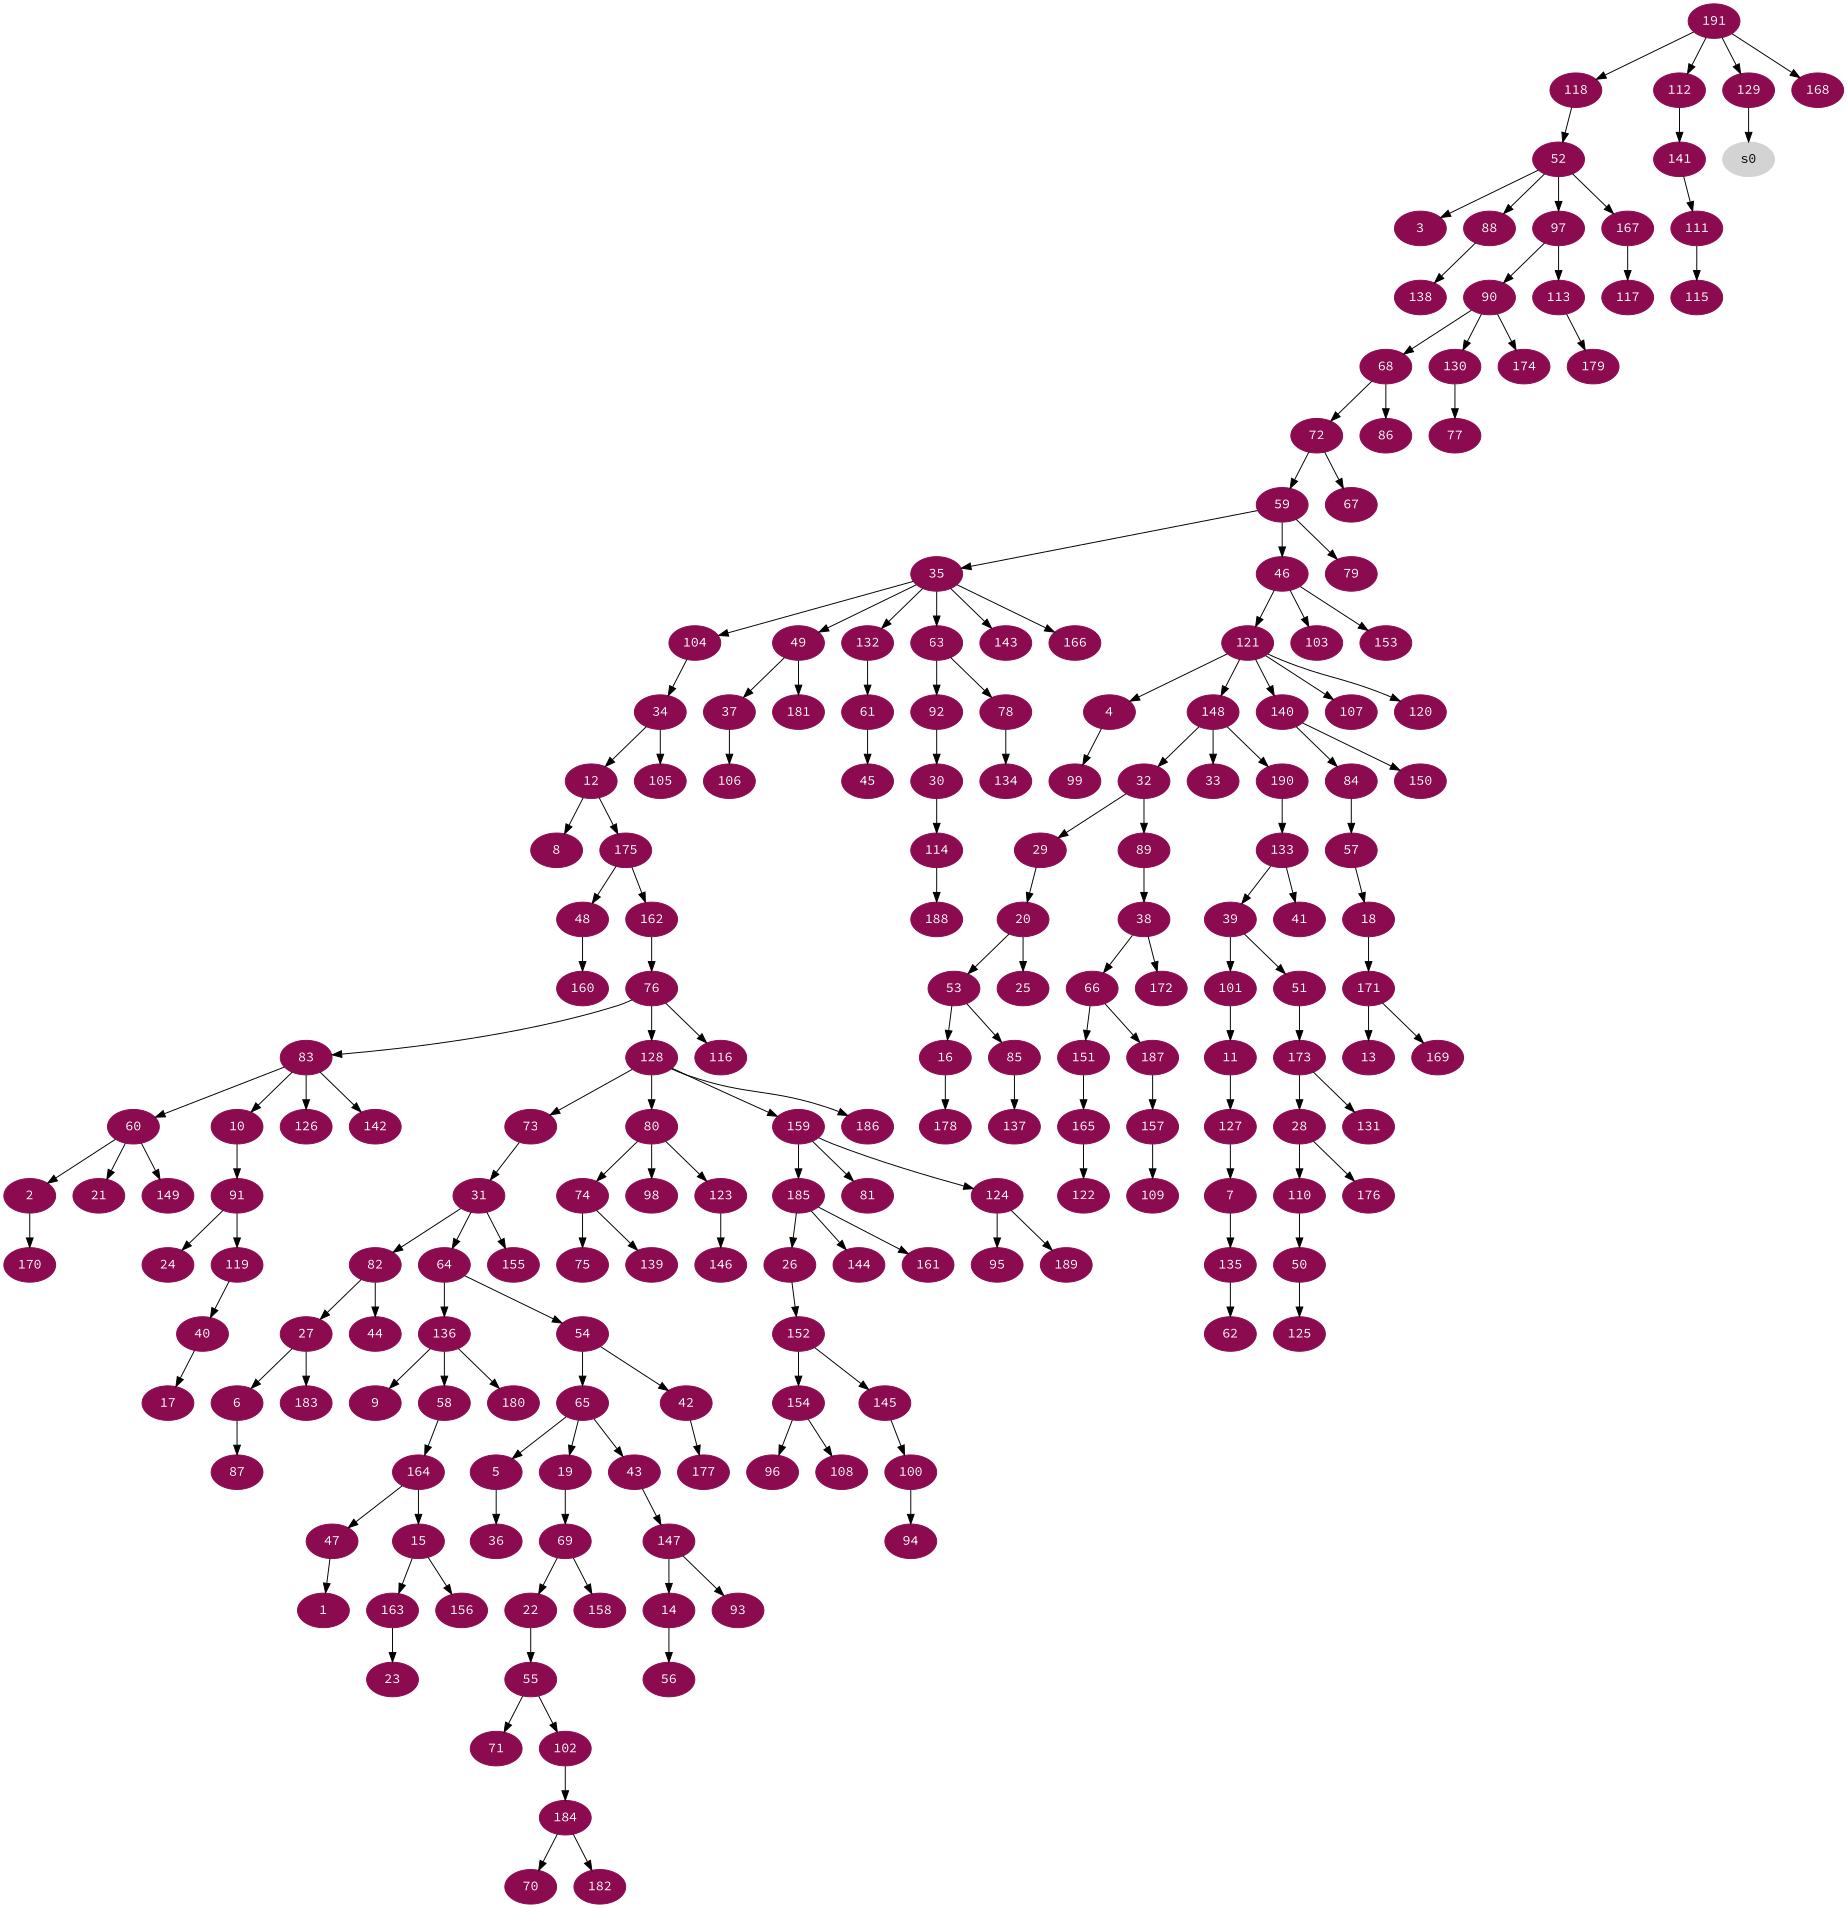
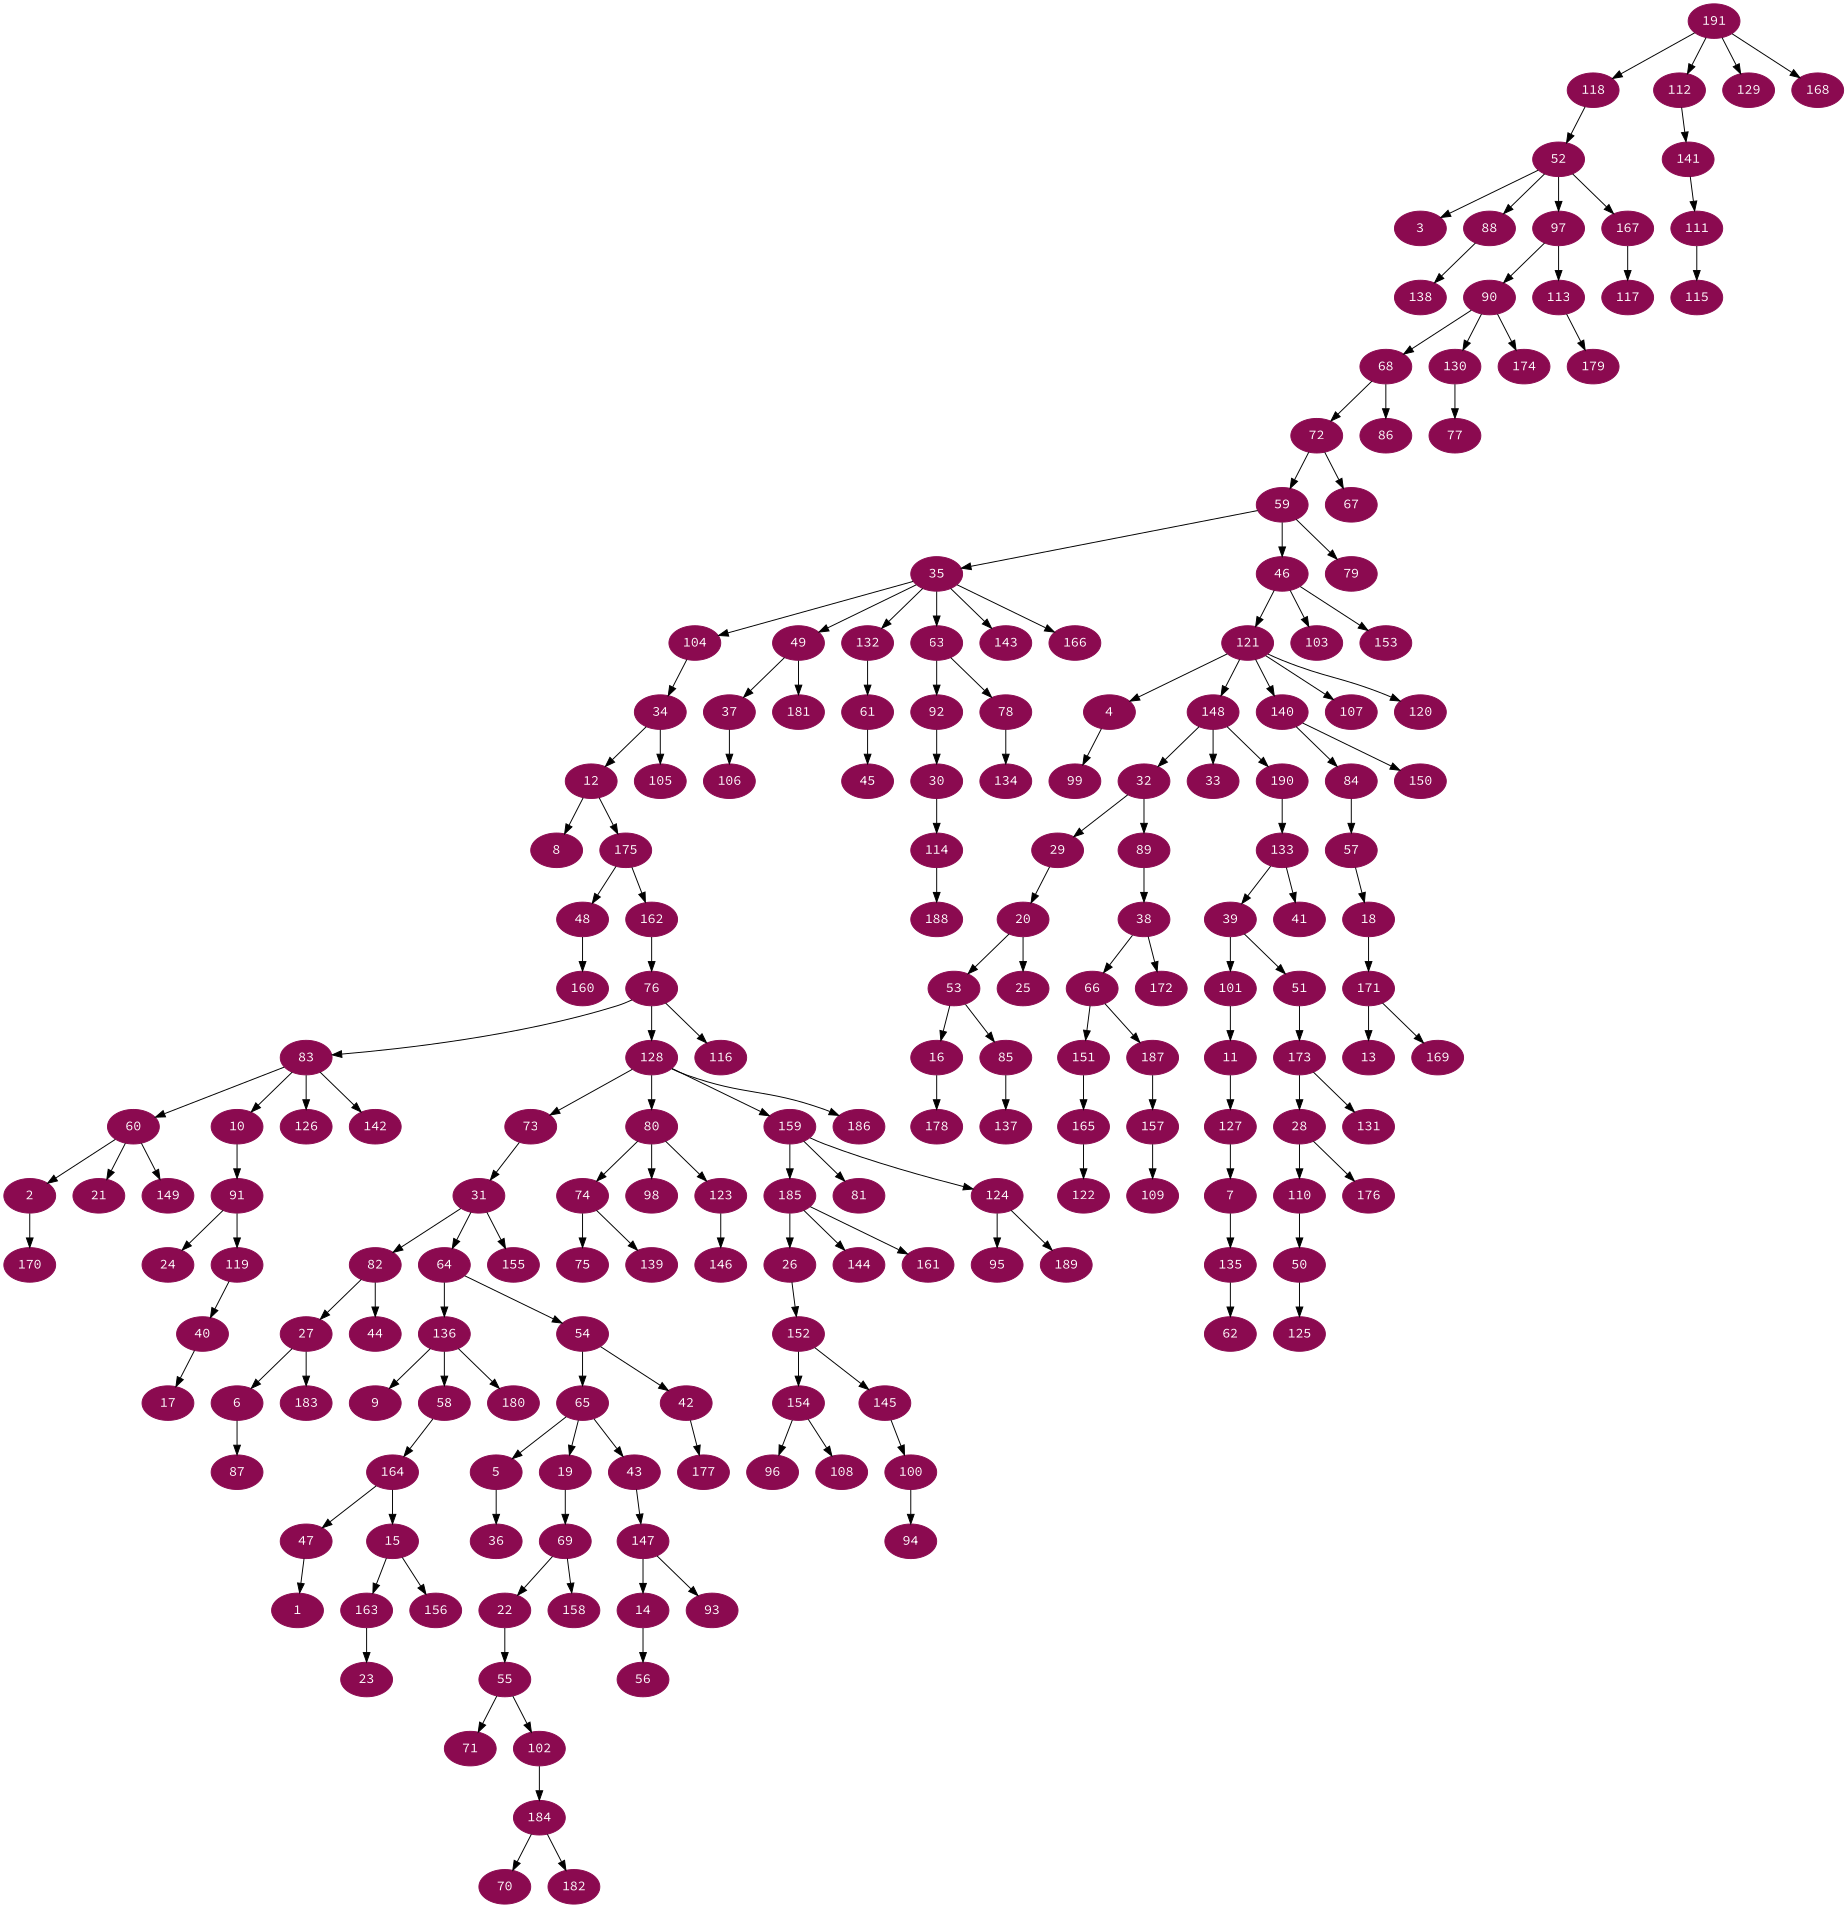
(1749, 159) -> none
